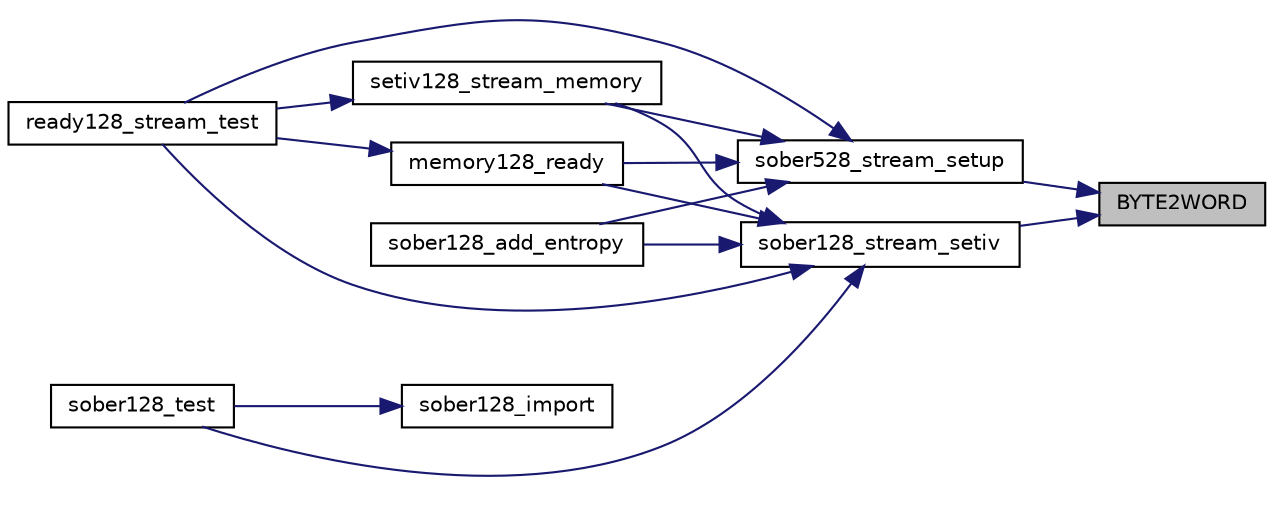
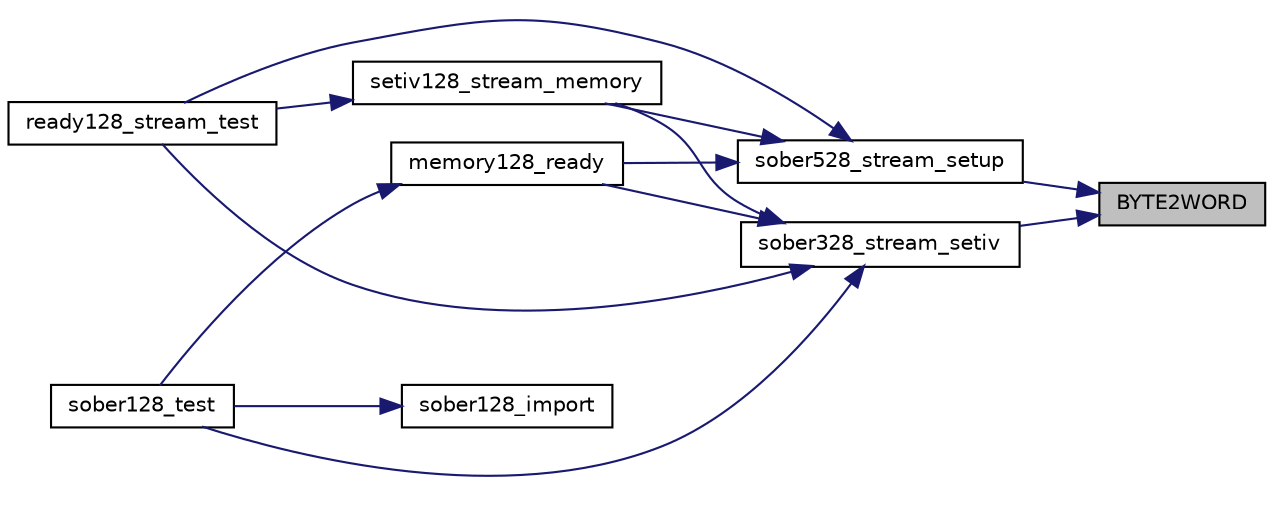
(323, 143) -> (259, 276)
(507, 245) -> none
(880, 245) -> (880, 245)
